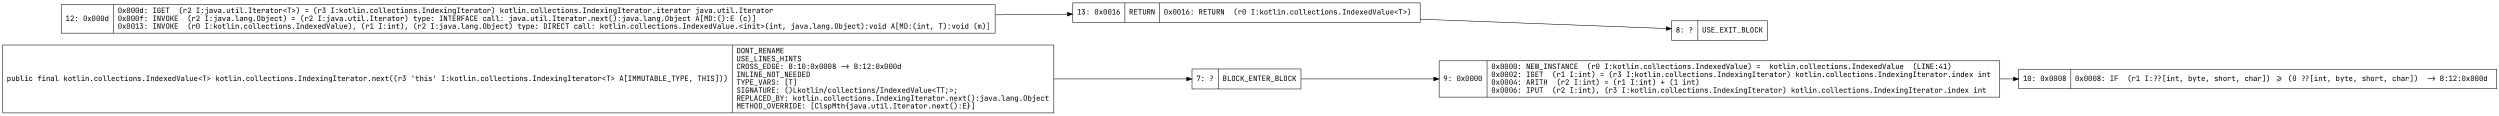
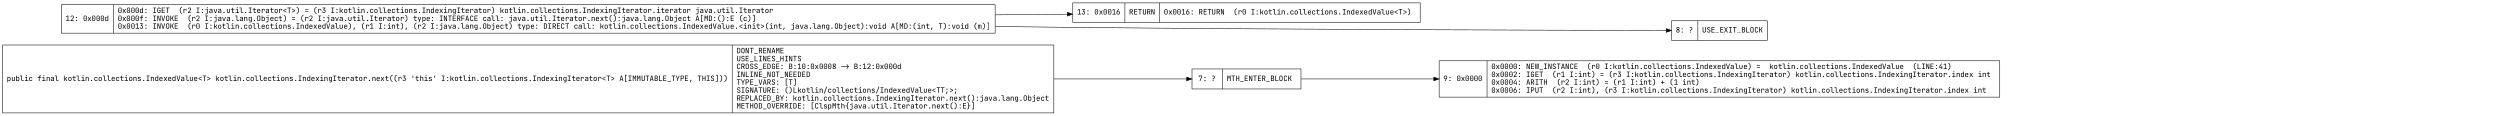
(1543, 24) -> (1331, 29)
(1260, 79) -> (1259, 79)
(2258, 79) -> none
